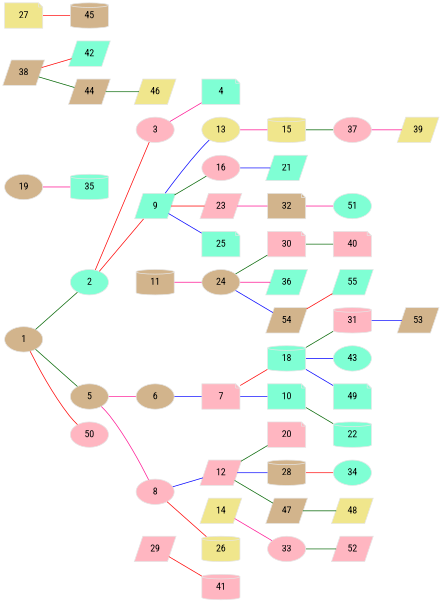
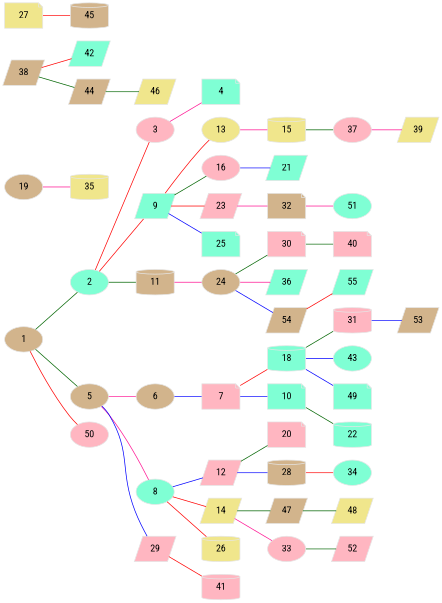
(186, 166) -> (186, 166)
(89, 187) -> (89, 187)
none -> (122, 282)
none -> (126, 470)
(155, 492) -> (155, 492)
(254, 492) -> (254, 511)
none -> (189, 502)
